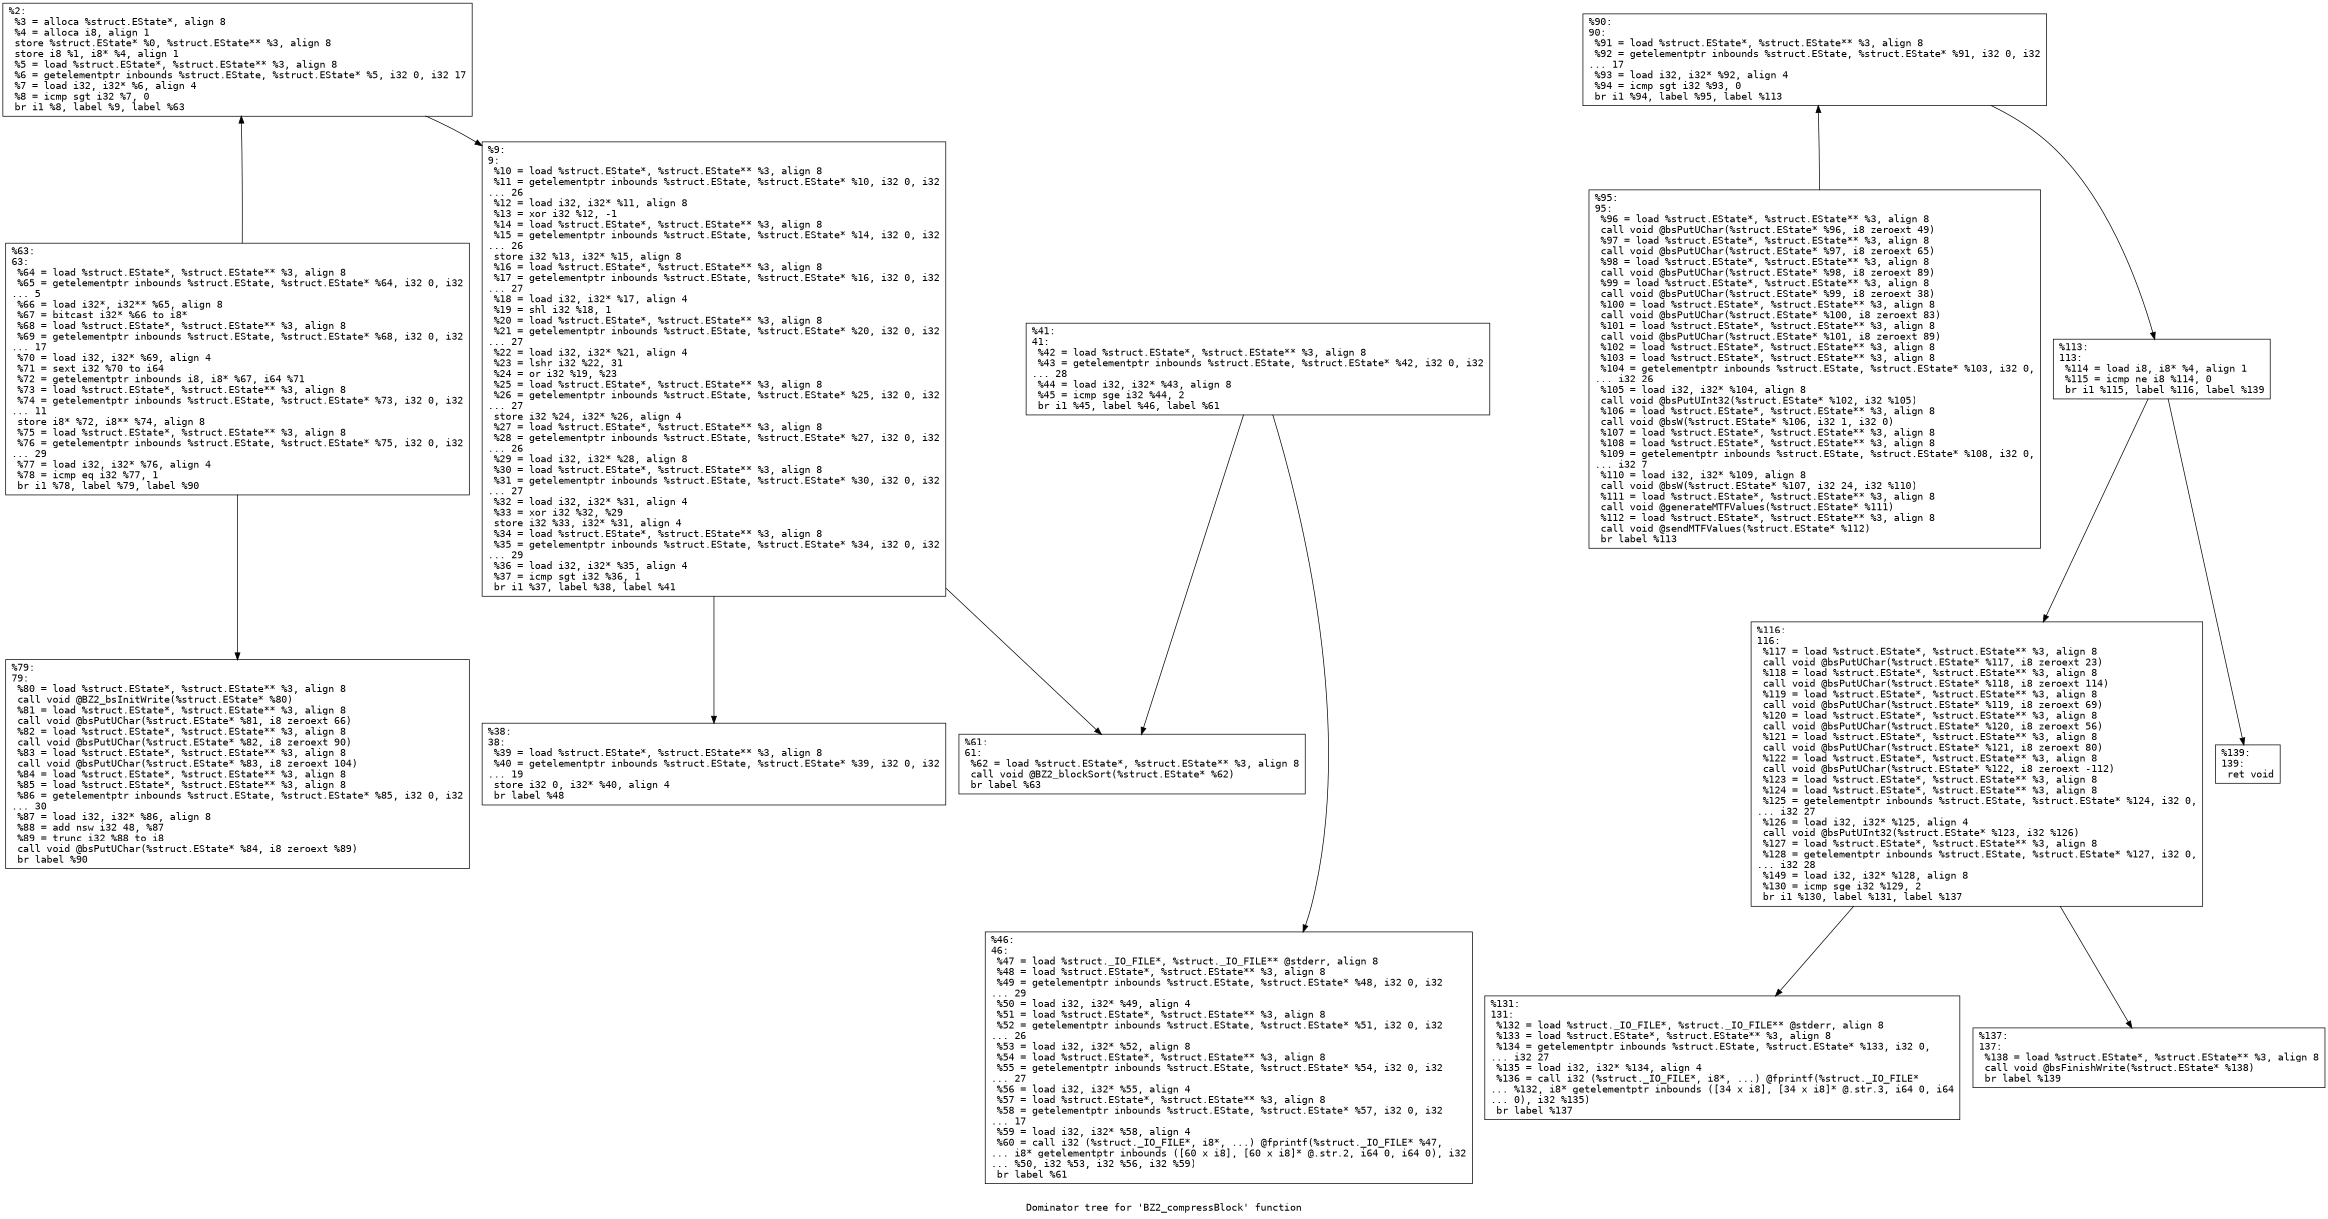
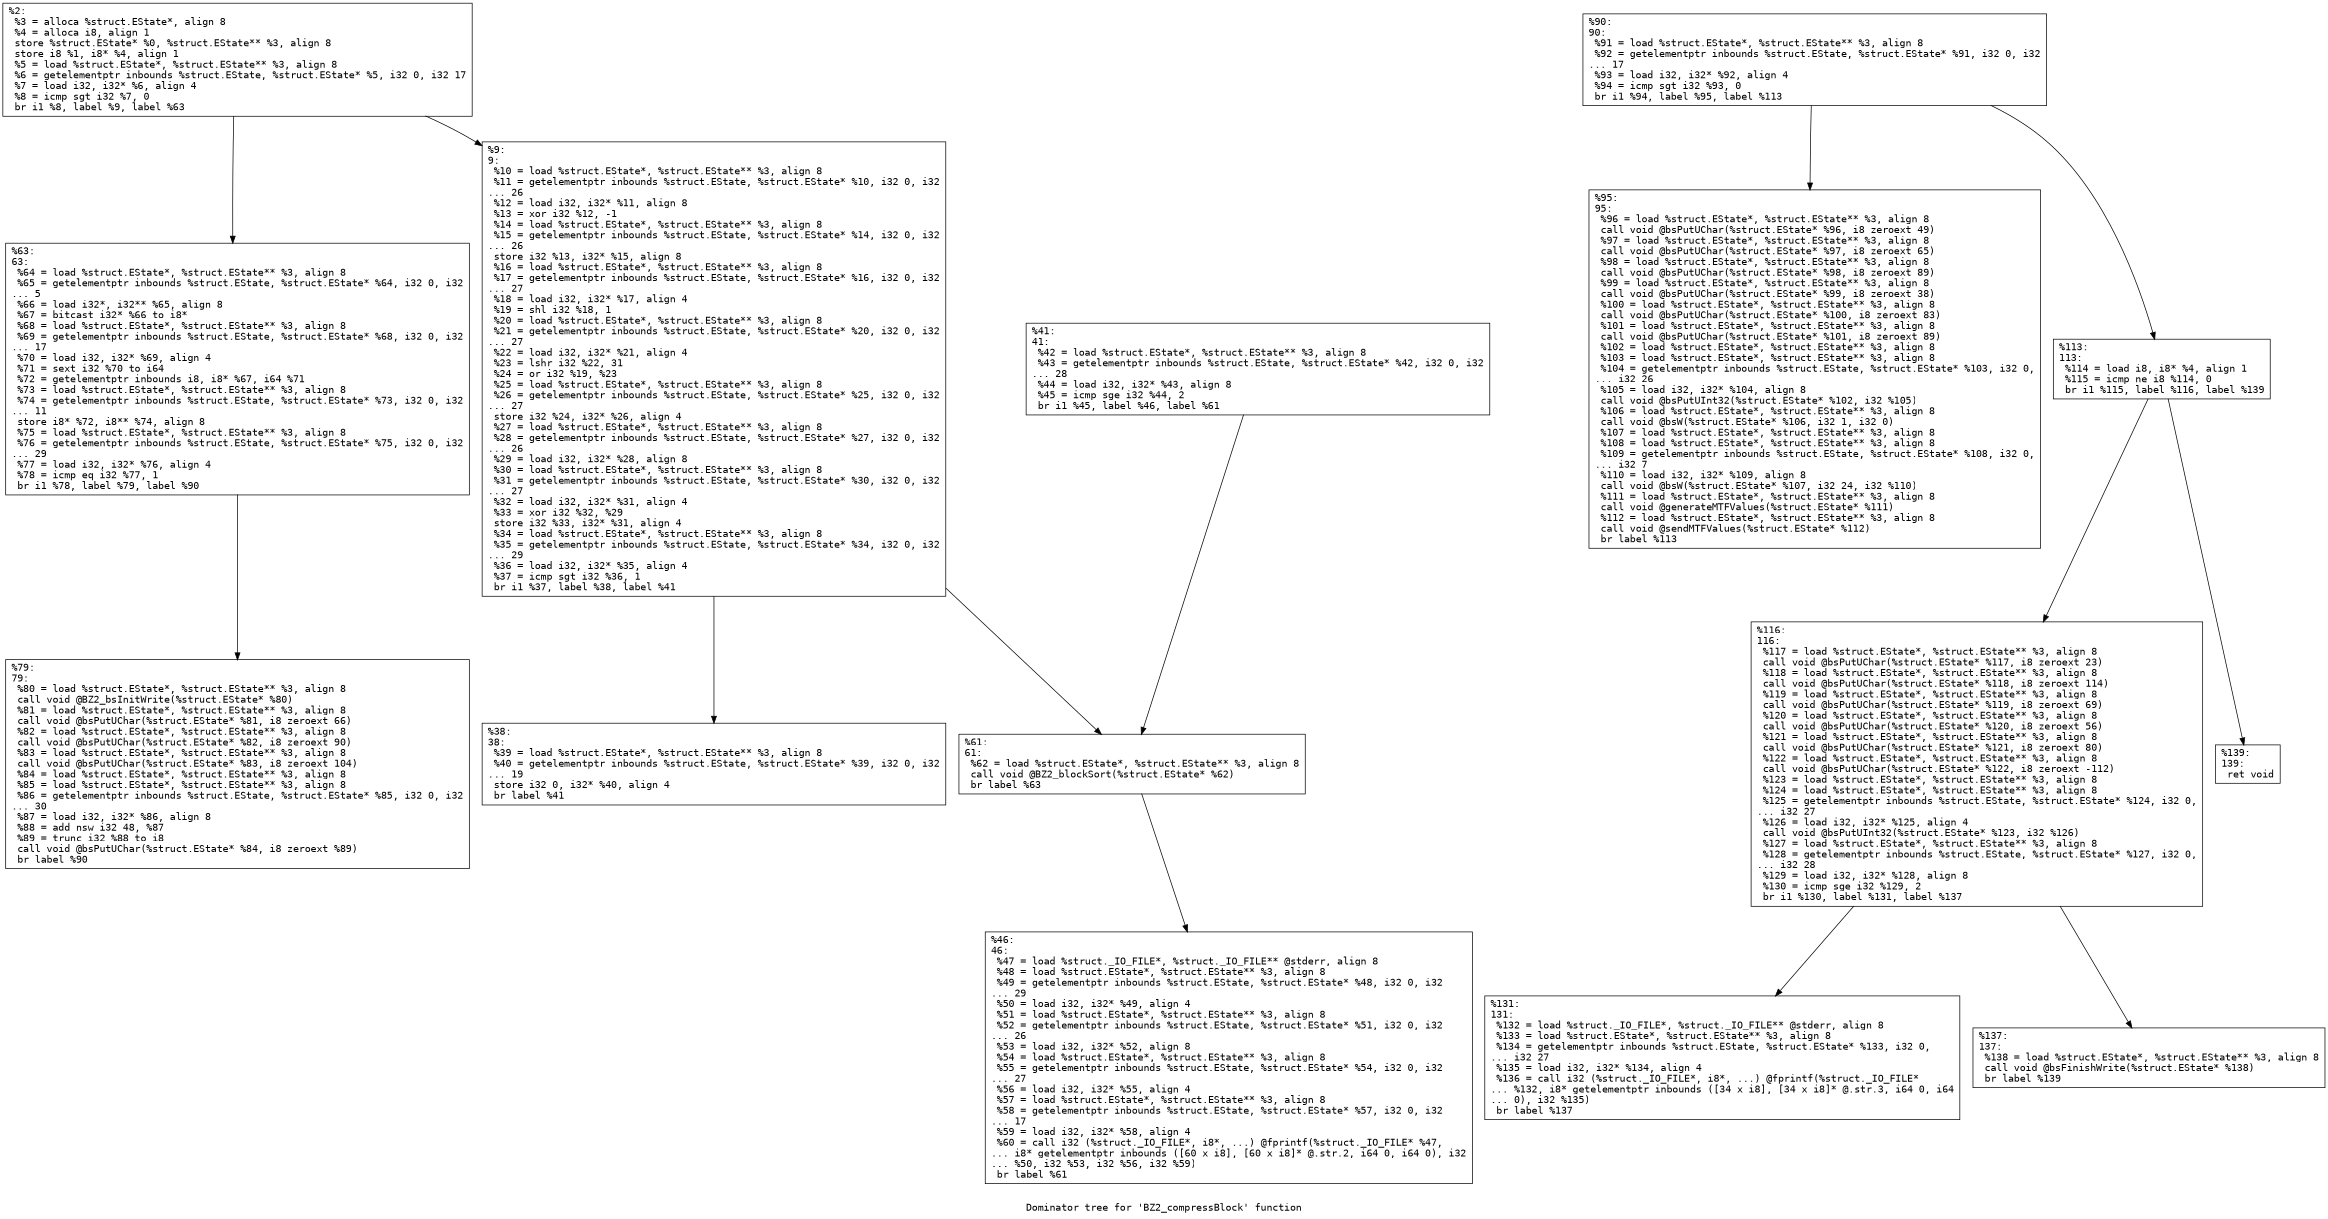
(1819, 151) -> (1810, 144)
(242, 183) -> (233, 176)
(1324, 668) -> (1163, 859)
(526, 796) -> (526, 796)
(1863, 876) -> (1863, 876)
